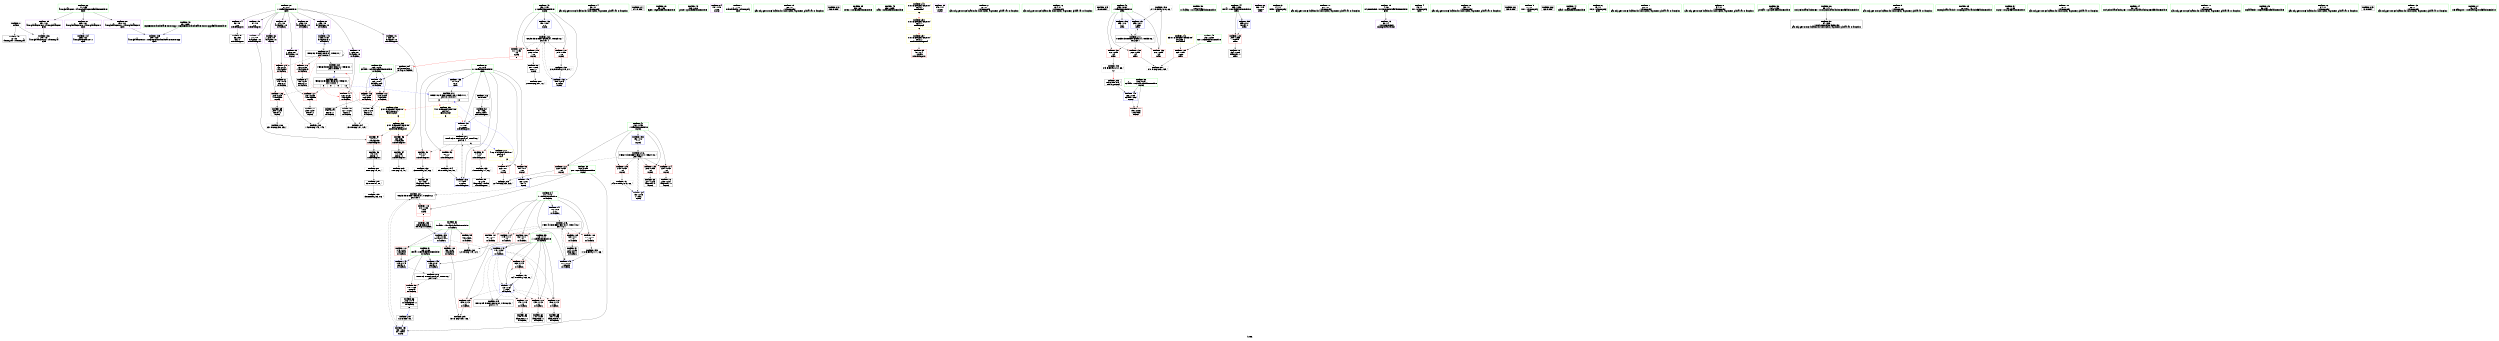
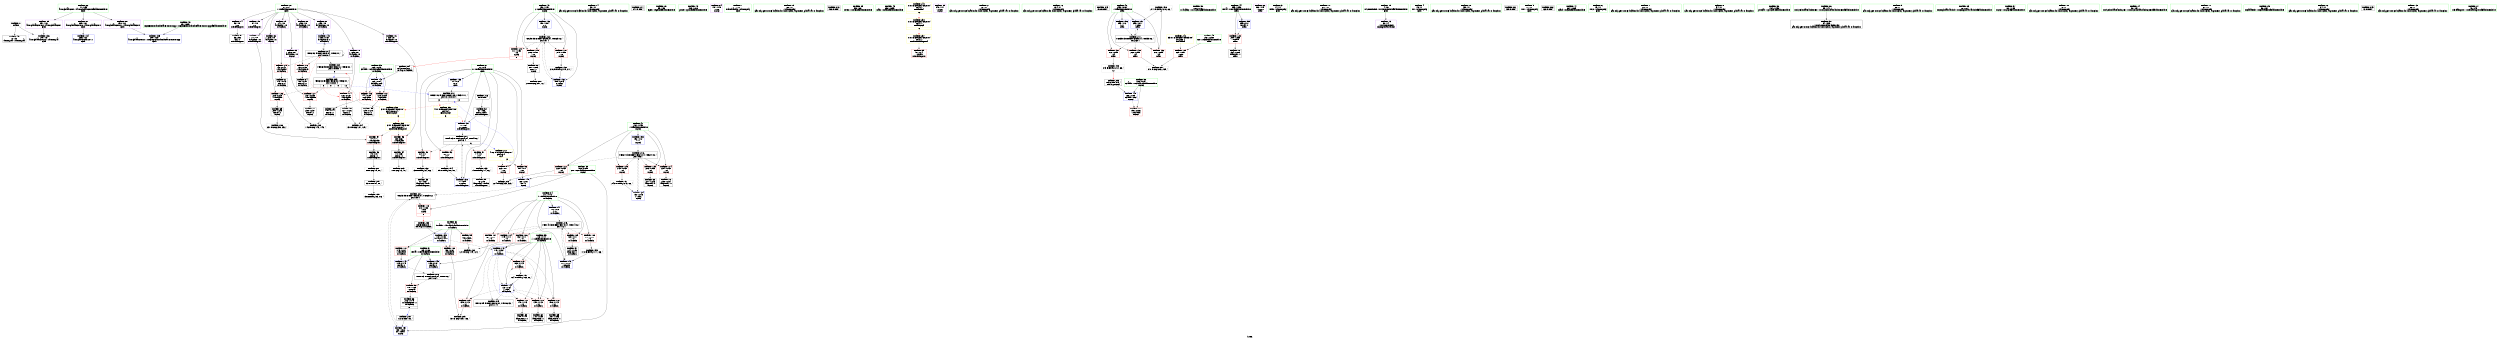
(501, 153) -> (501, 153)
